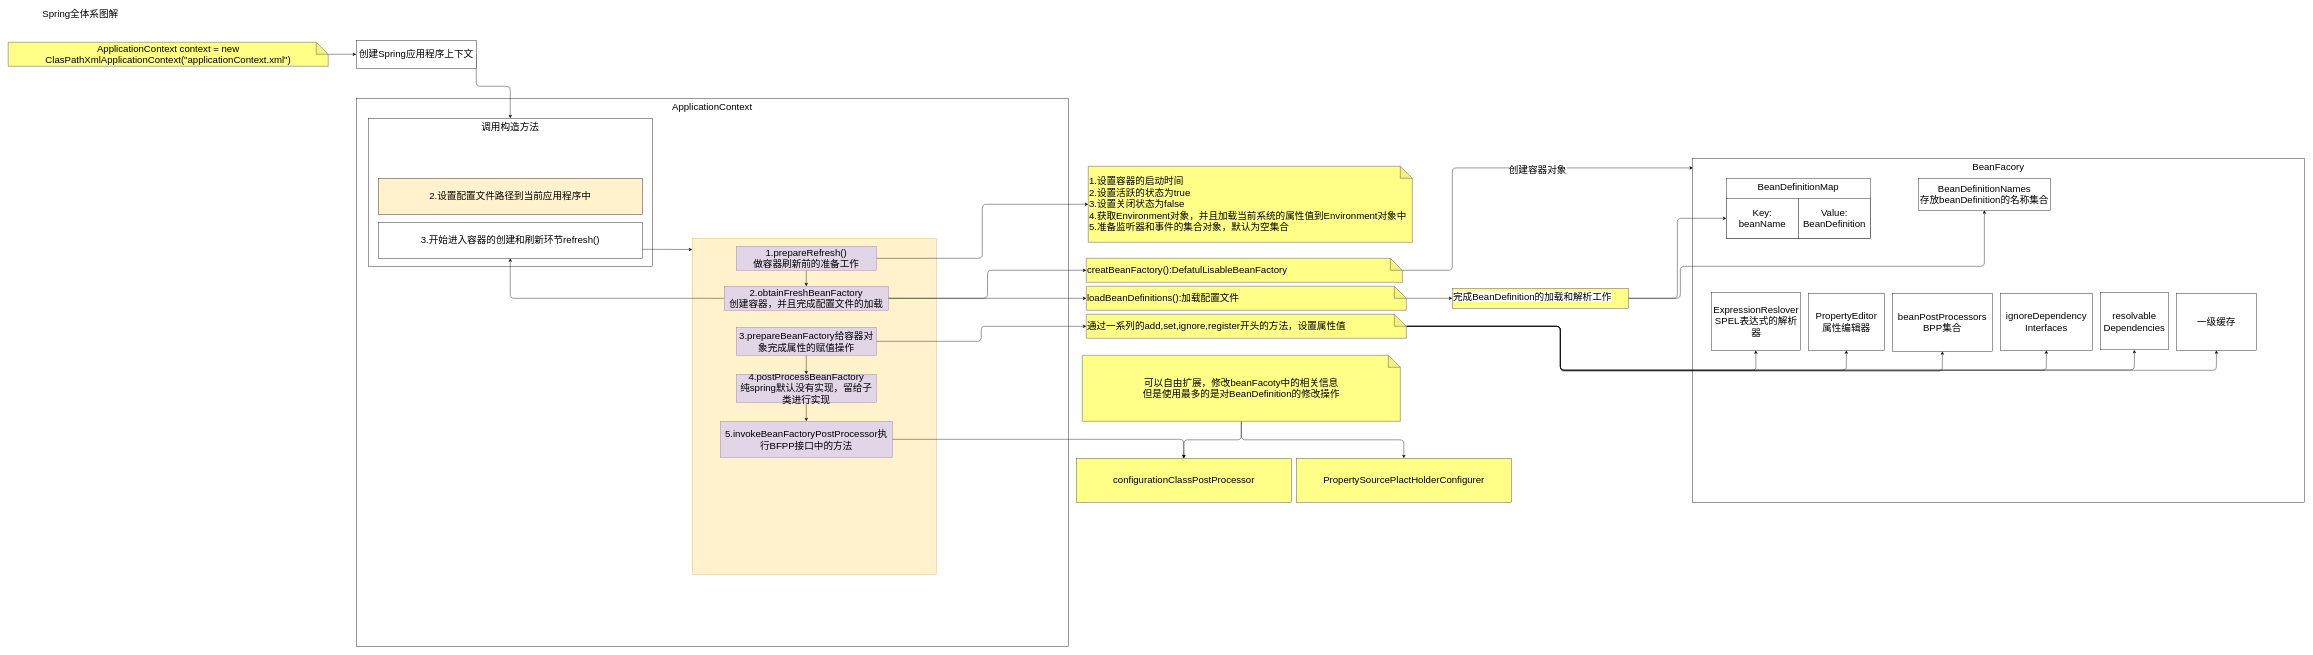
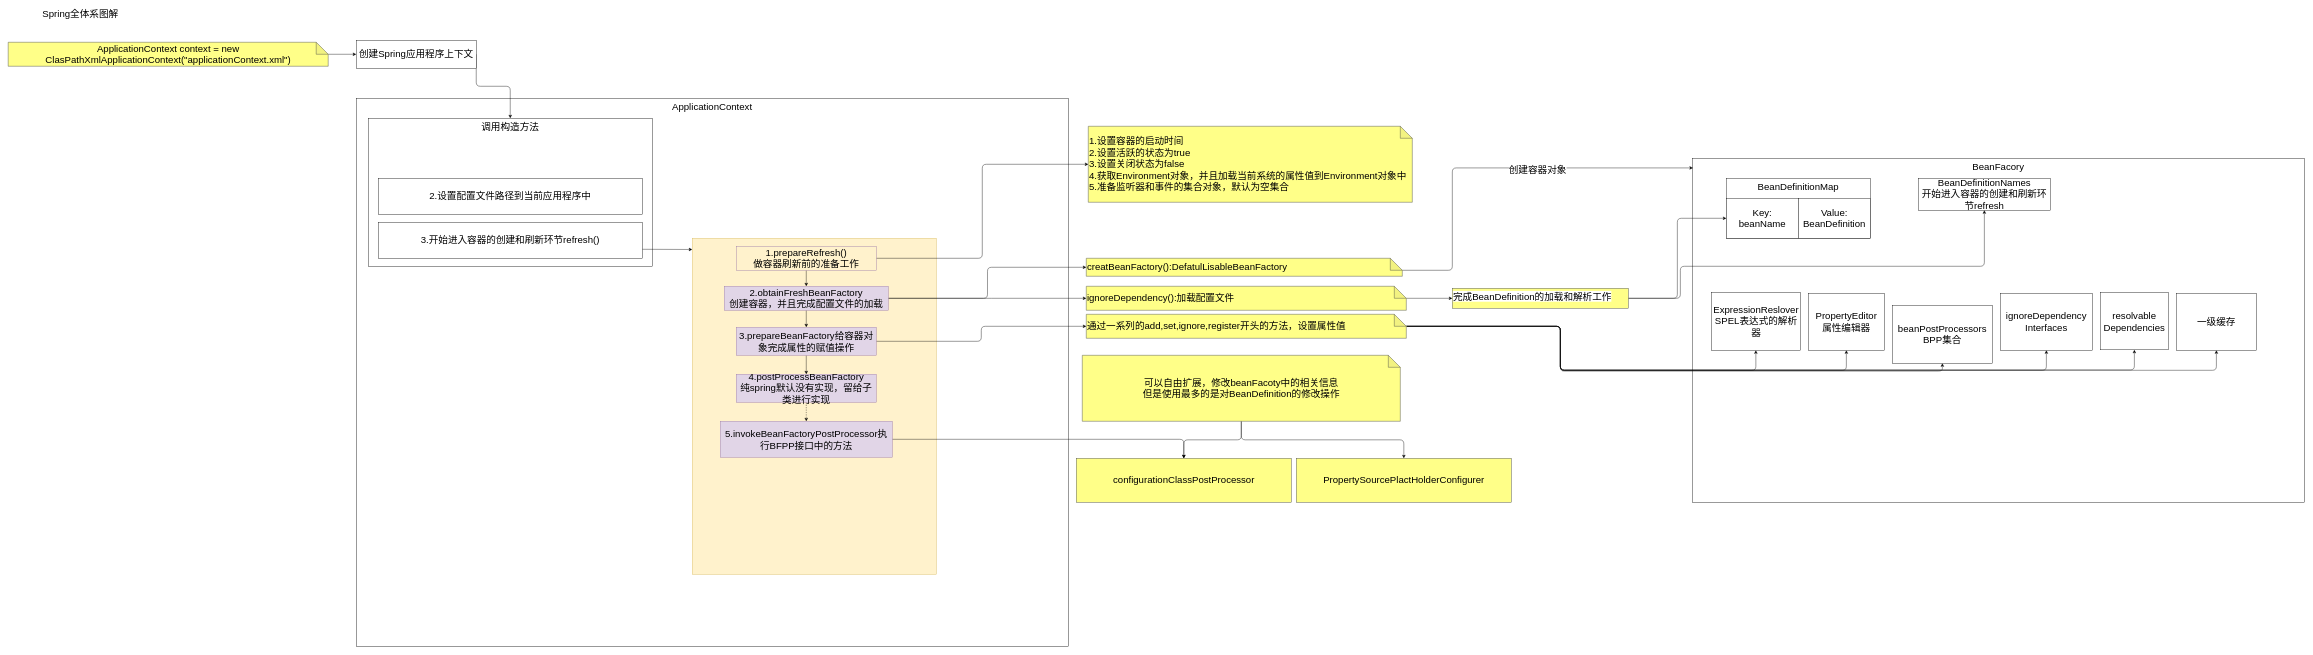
(1984, 194) -> (1984, 194)
(510, 196) -> (510, 196)
(1250, 204) -> (1250, 164)
(806, 258) -> (806, 258)
(510, 262) -> (806, 323)
(1244, 270) -> (1244, 267)
(1169, 298) -> (1164, 298)
(1942, 322) -> (1942, 334)
(806, 409) -> (806, 409)
